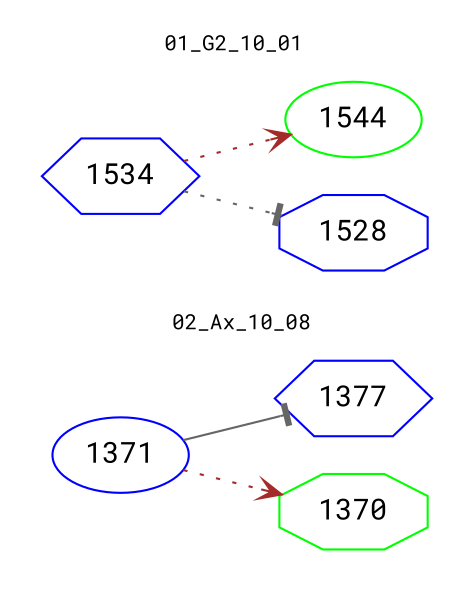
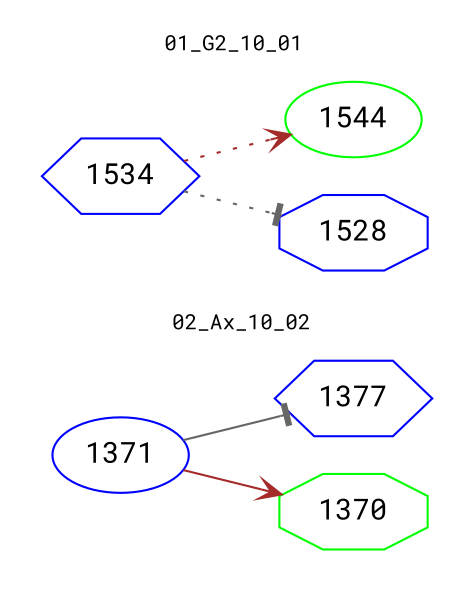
(242, 324) -> (242, 324)
(222, 480) -> (222, 480)
